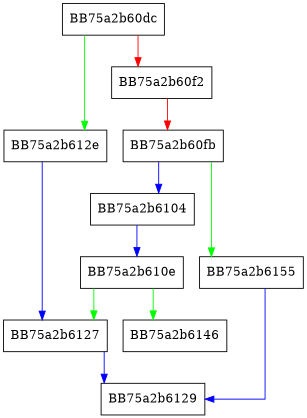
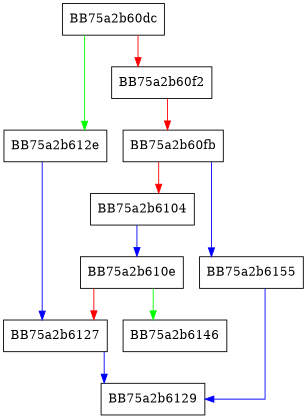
(159, 173) -> (159, 173)
(211, 205) -> (211, 205)
(94, 300) -> (94, 300)
